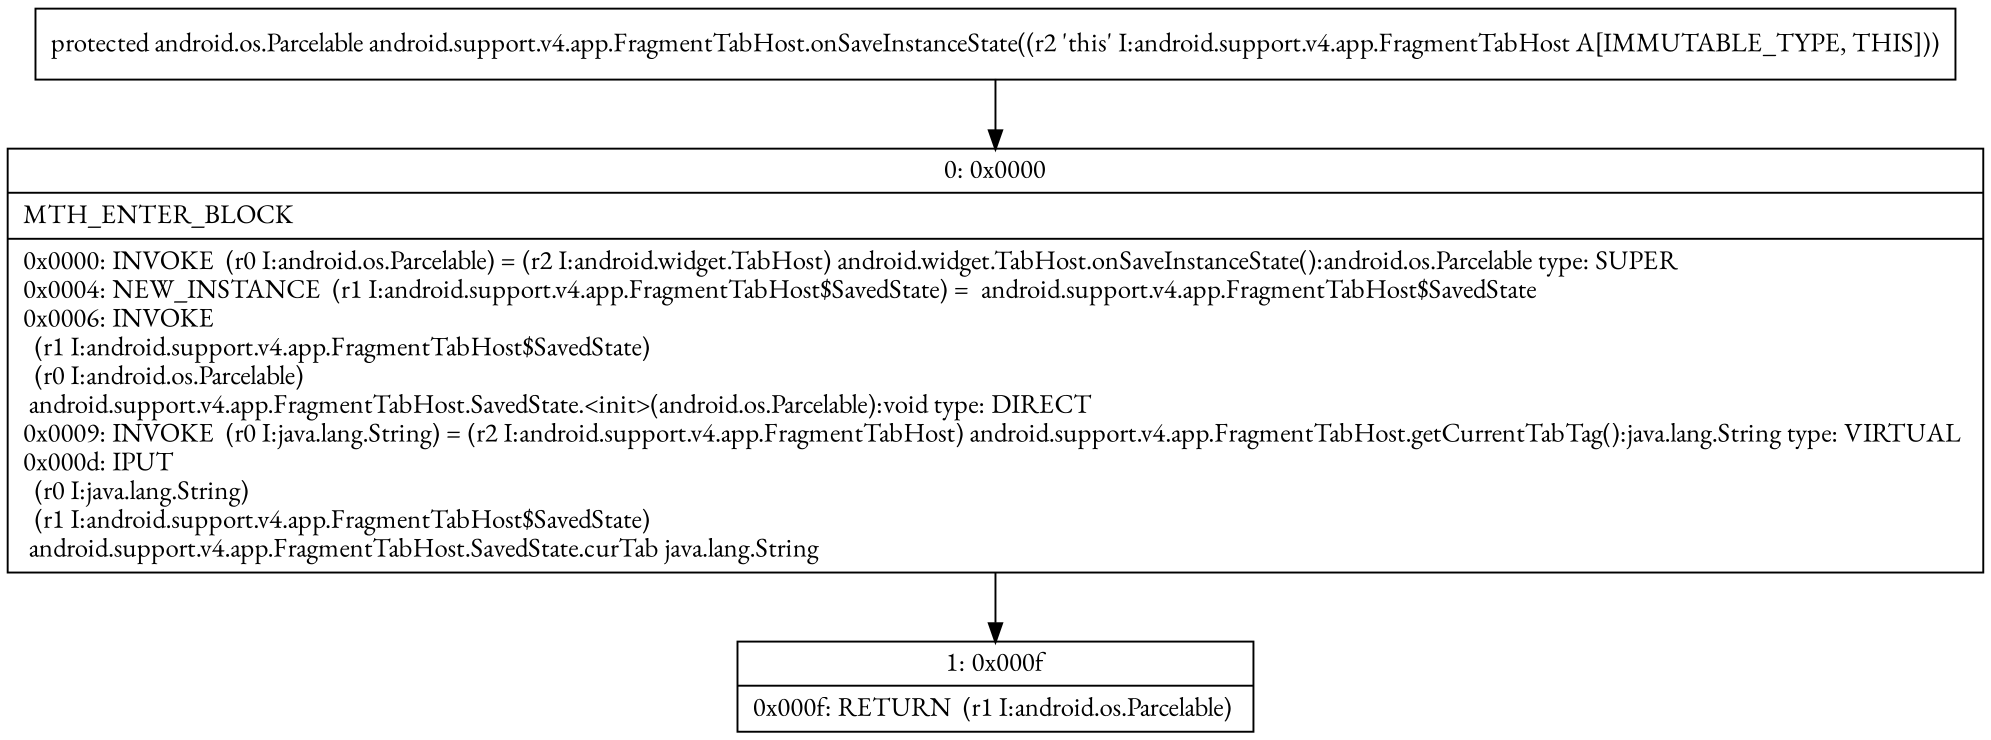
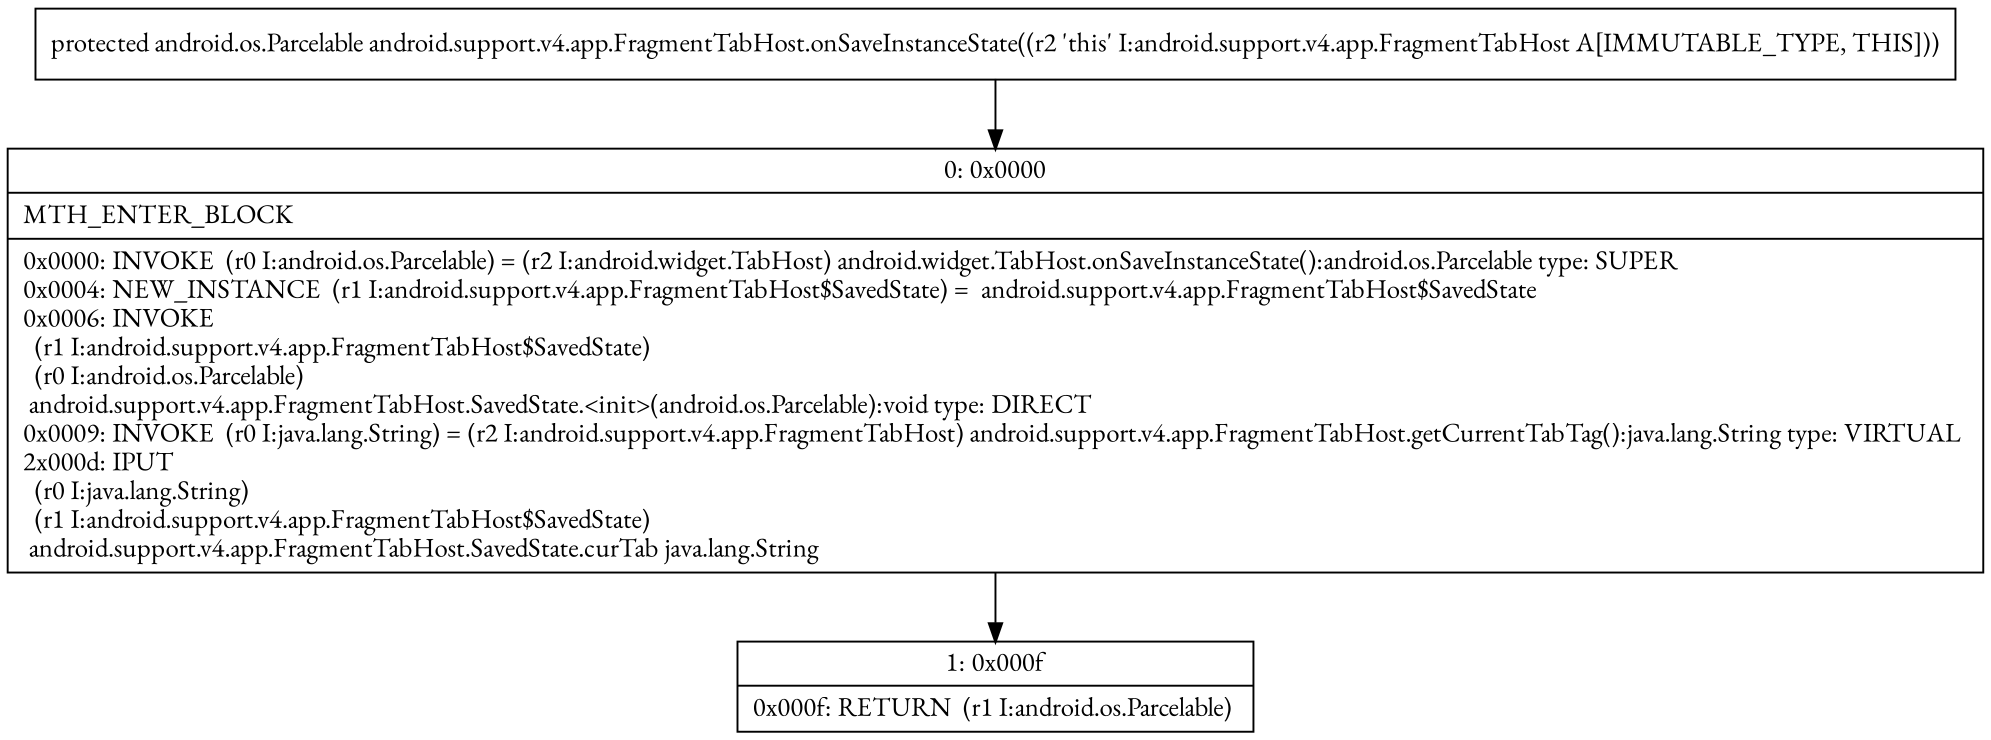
(105, 462) -> (105, 462)
